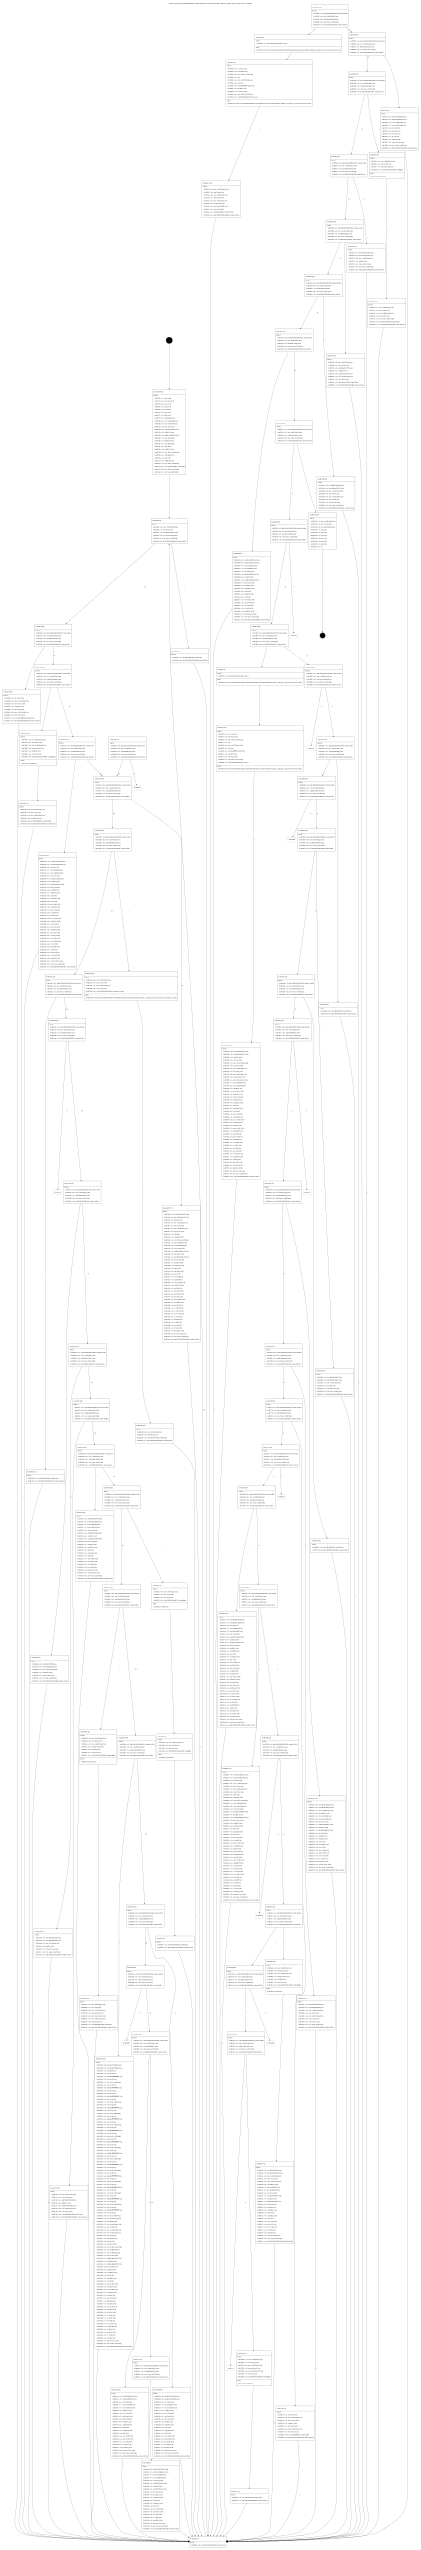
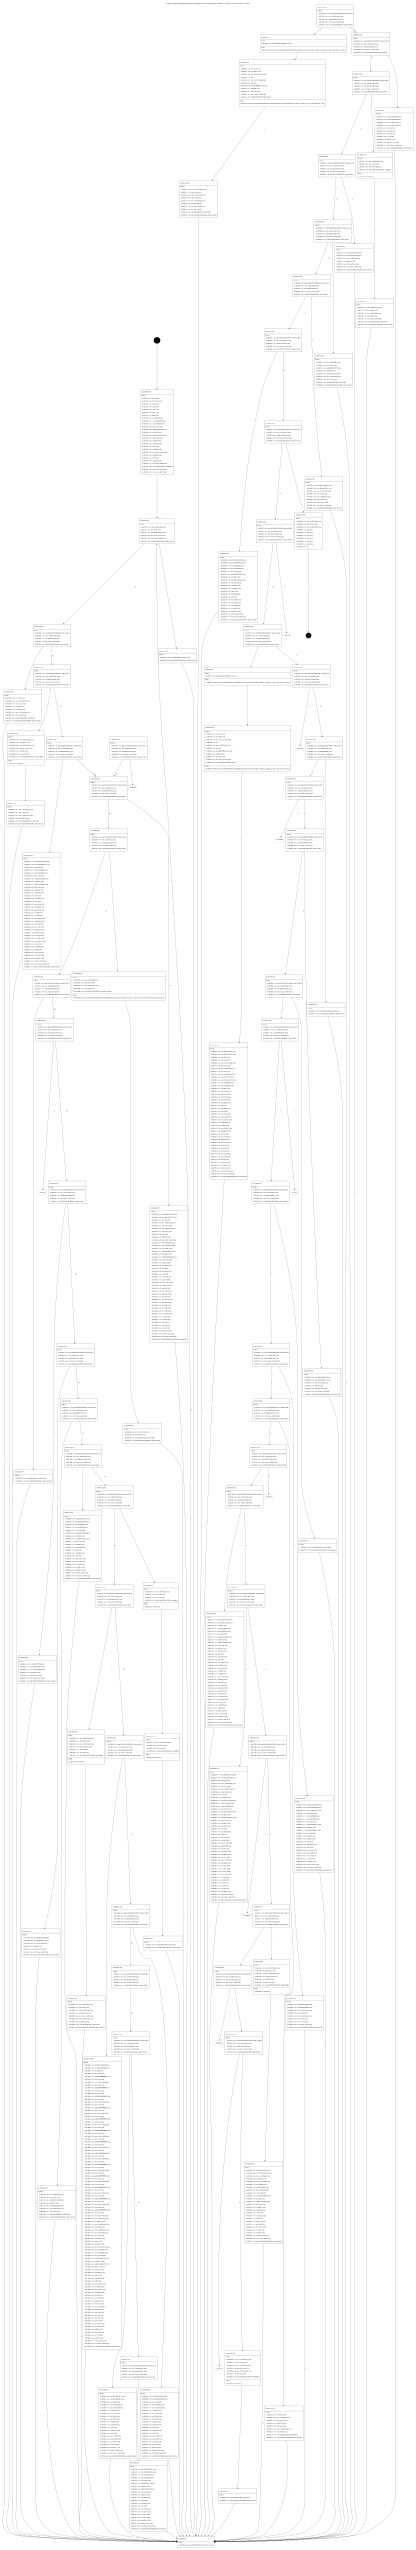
(126, 2043) -> none
